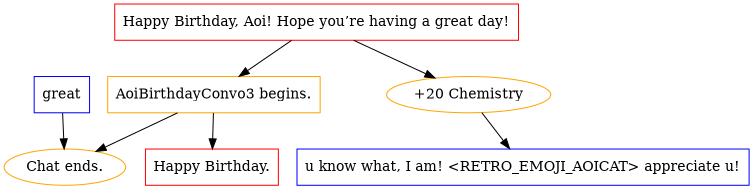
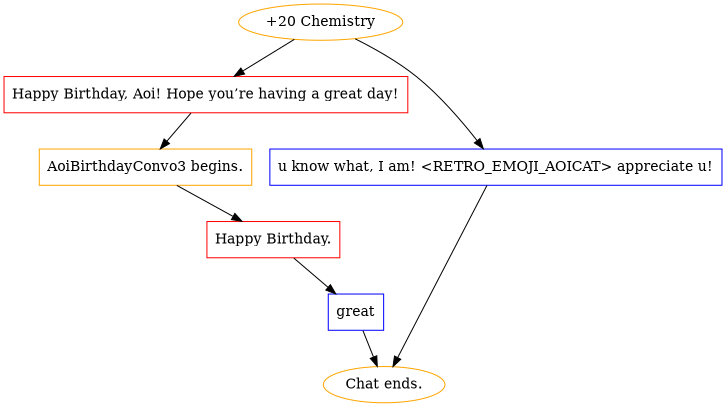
(390, 57) -> (269, 55)
(141, 130) -> (442, 271)
none -> (311, 273)
